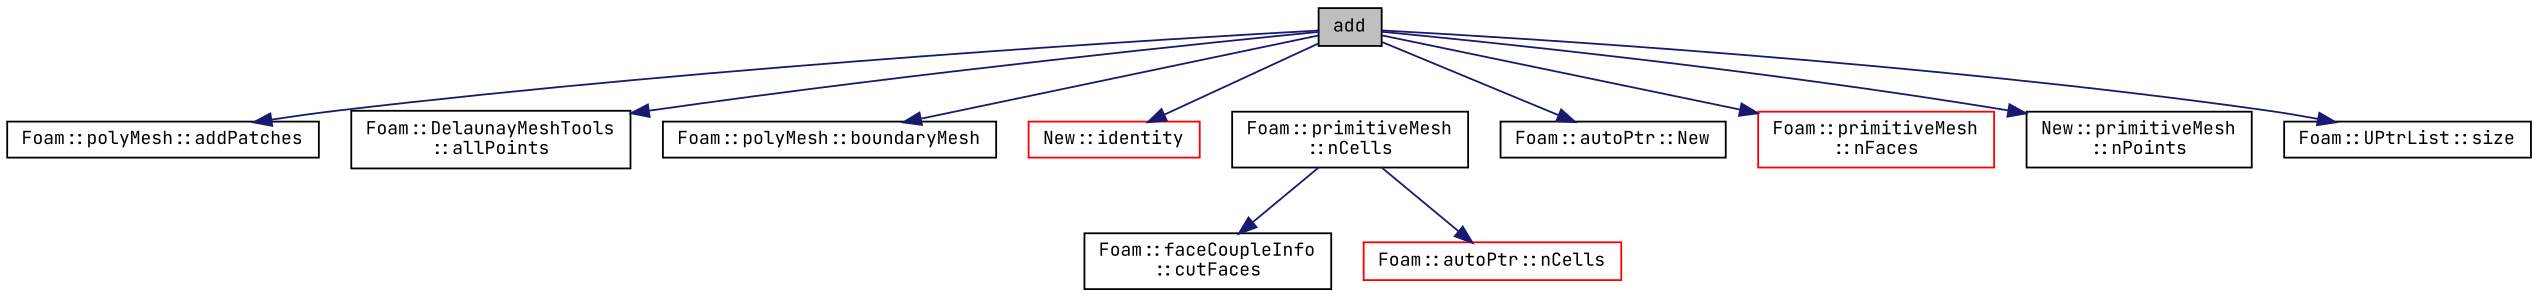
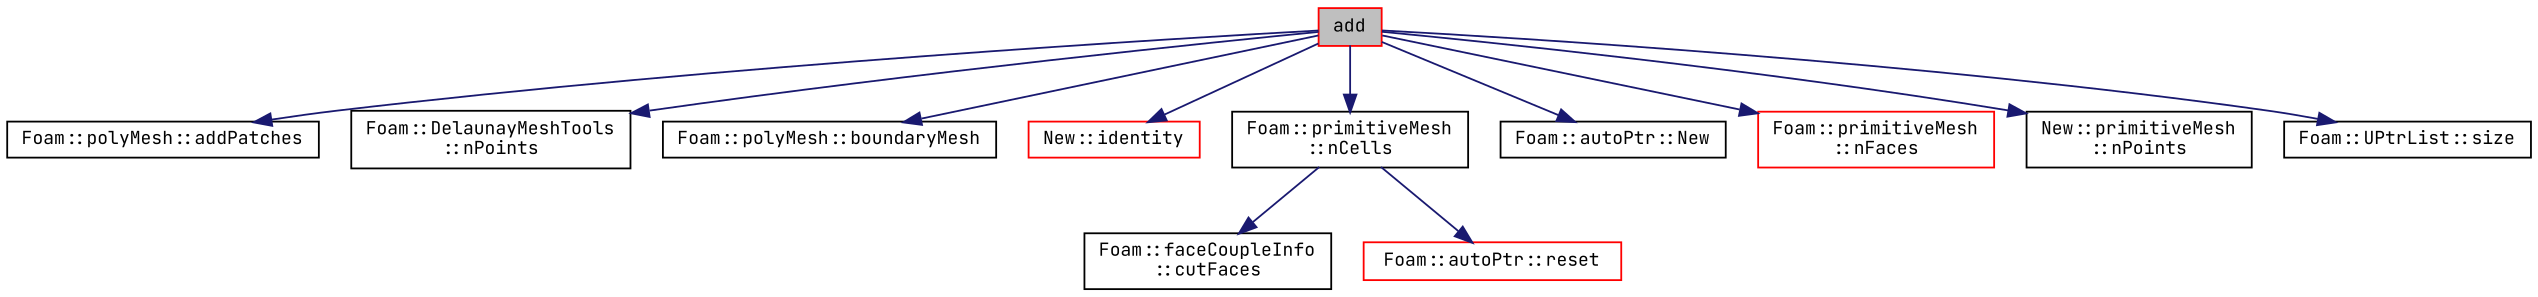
(1350, 27) -> (1350, 27)
none -> (1350, 70)
(491, 140) -> (491, 140)
(1492, 261) -> (1492, 261)
